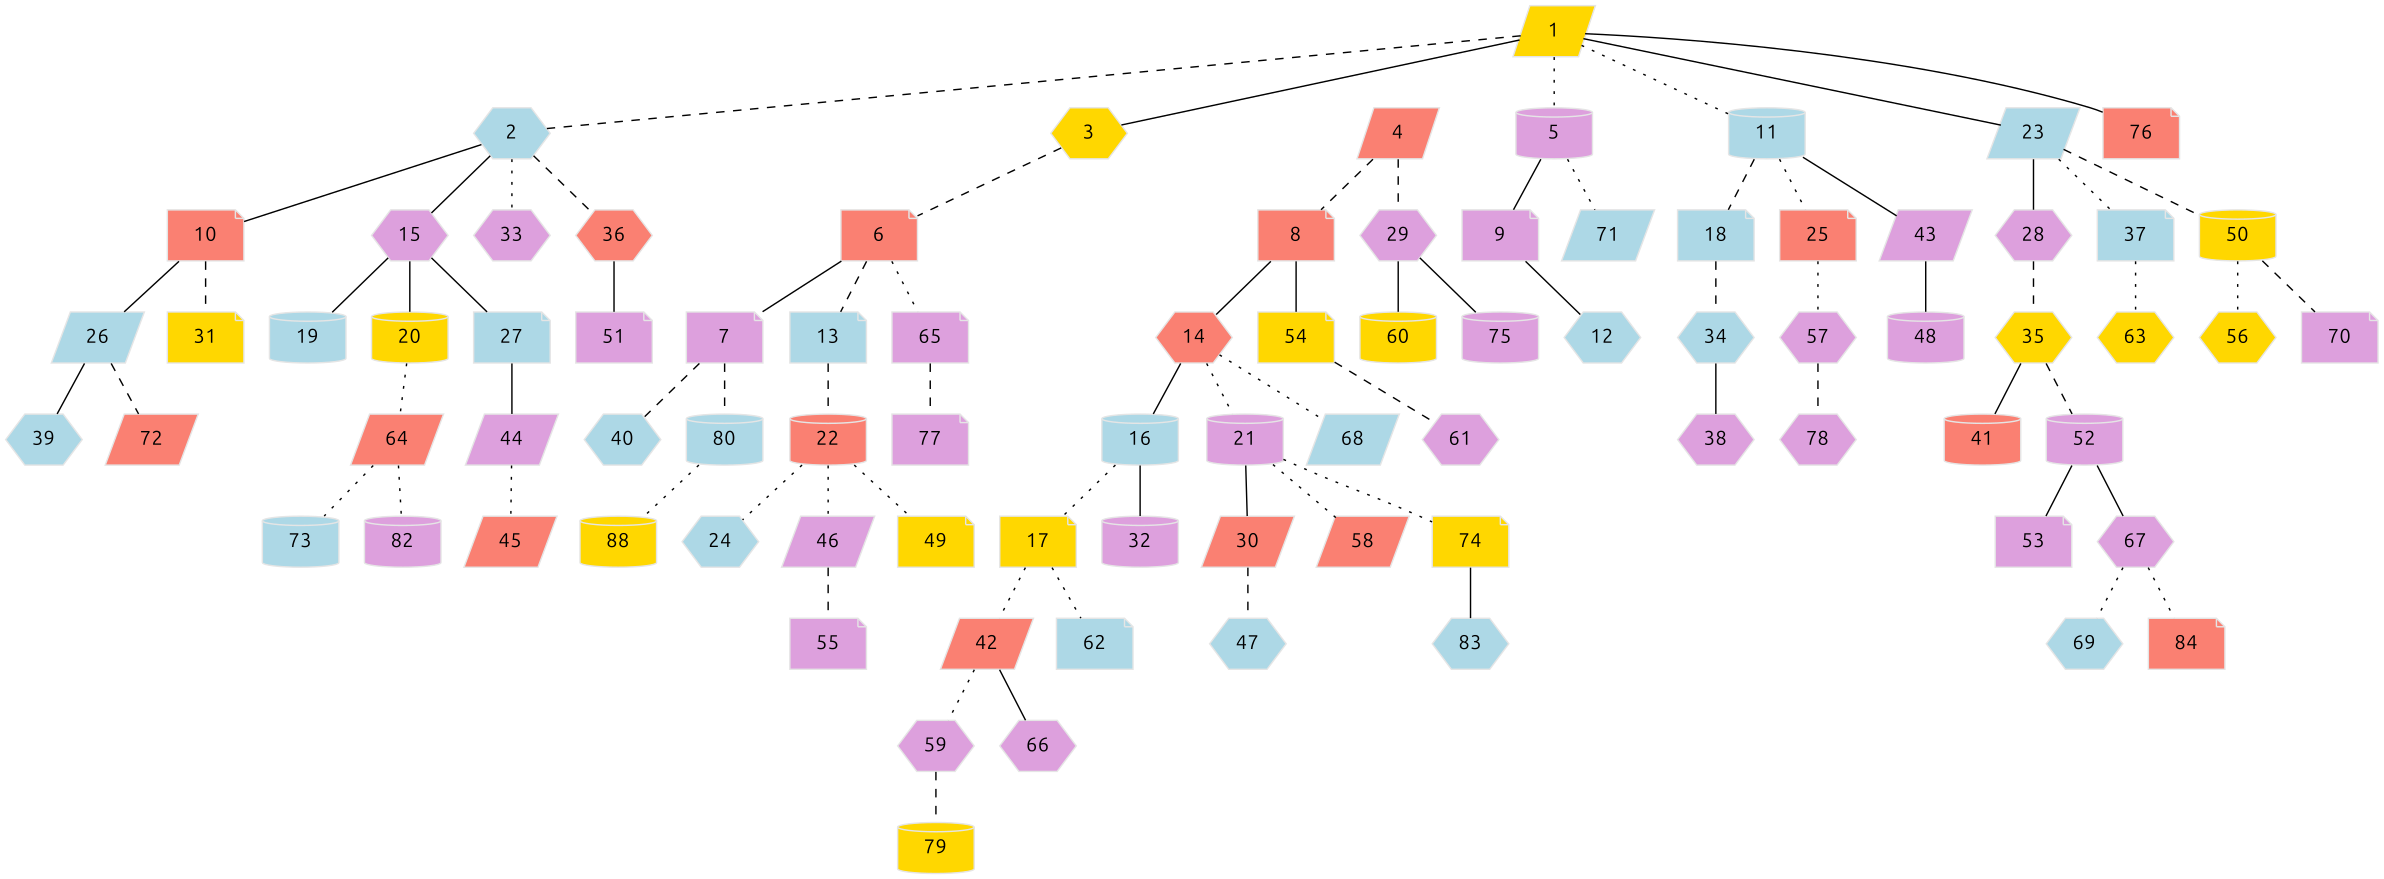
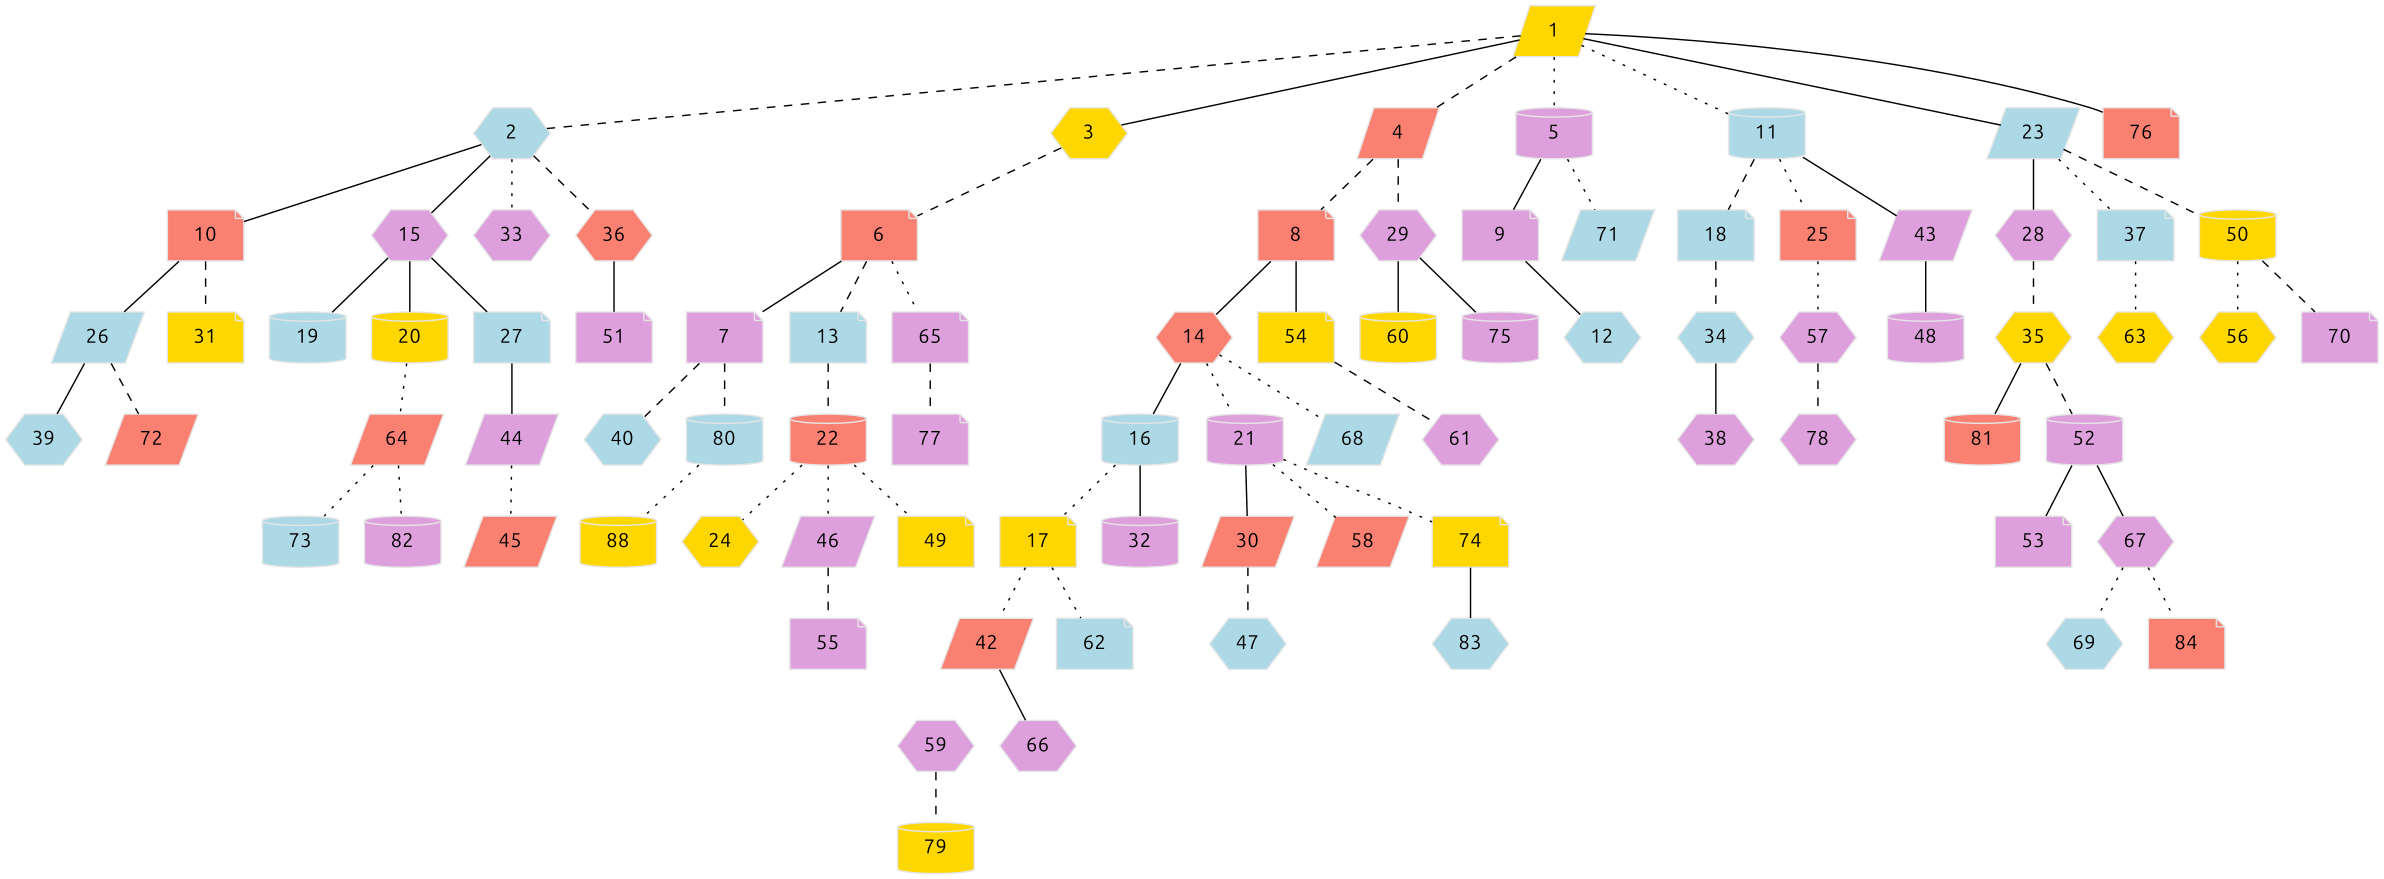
none -> (1476, 82)
(1982, 440) -> (1982, 440)
(720, 542) -> (720, 542)
(961, 695) -> none
